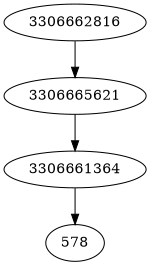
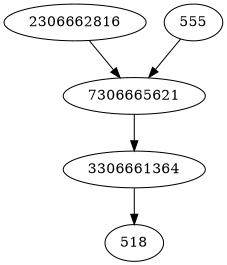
(75, 22) -> (75, 22)
none -> (193, 22)
(75, 96) -> (134, 96)
(75, 243) -> (134, 243)
